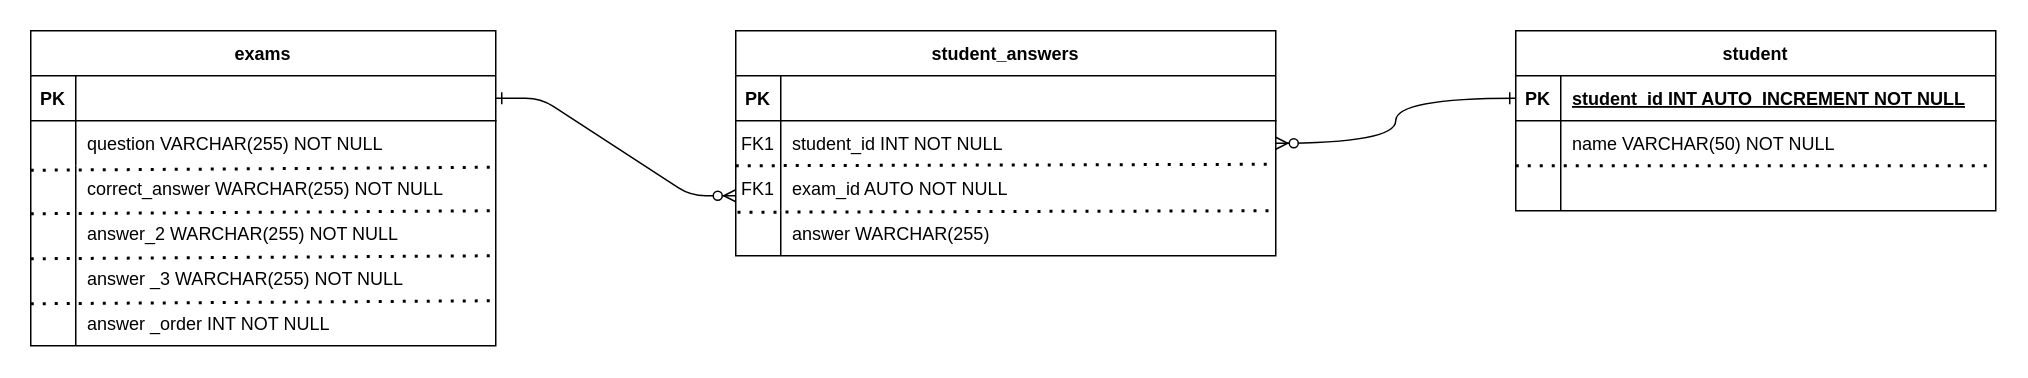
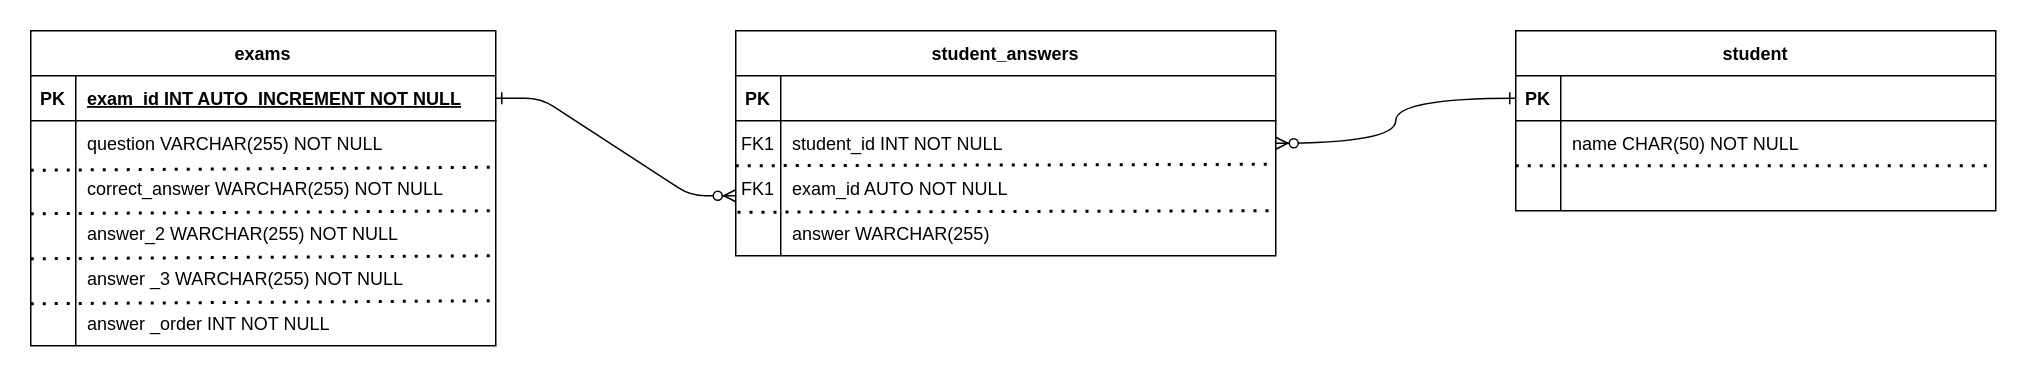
none -> (286, 98)
(1778, 98) -> none
(1691, 144) -> (1676, 144)
